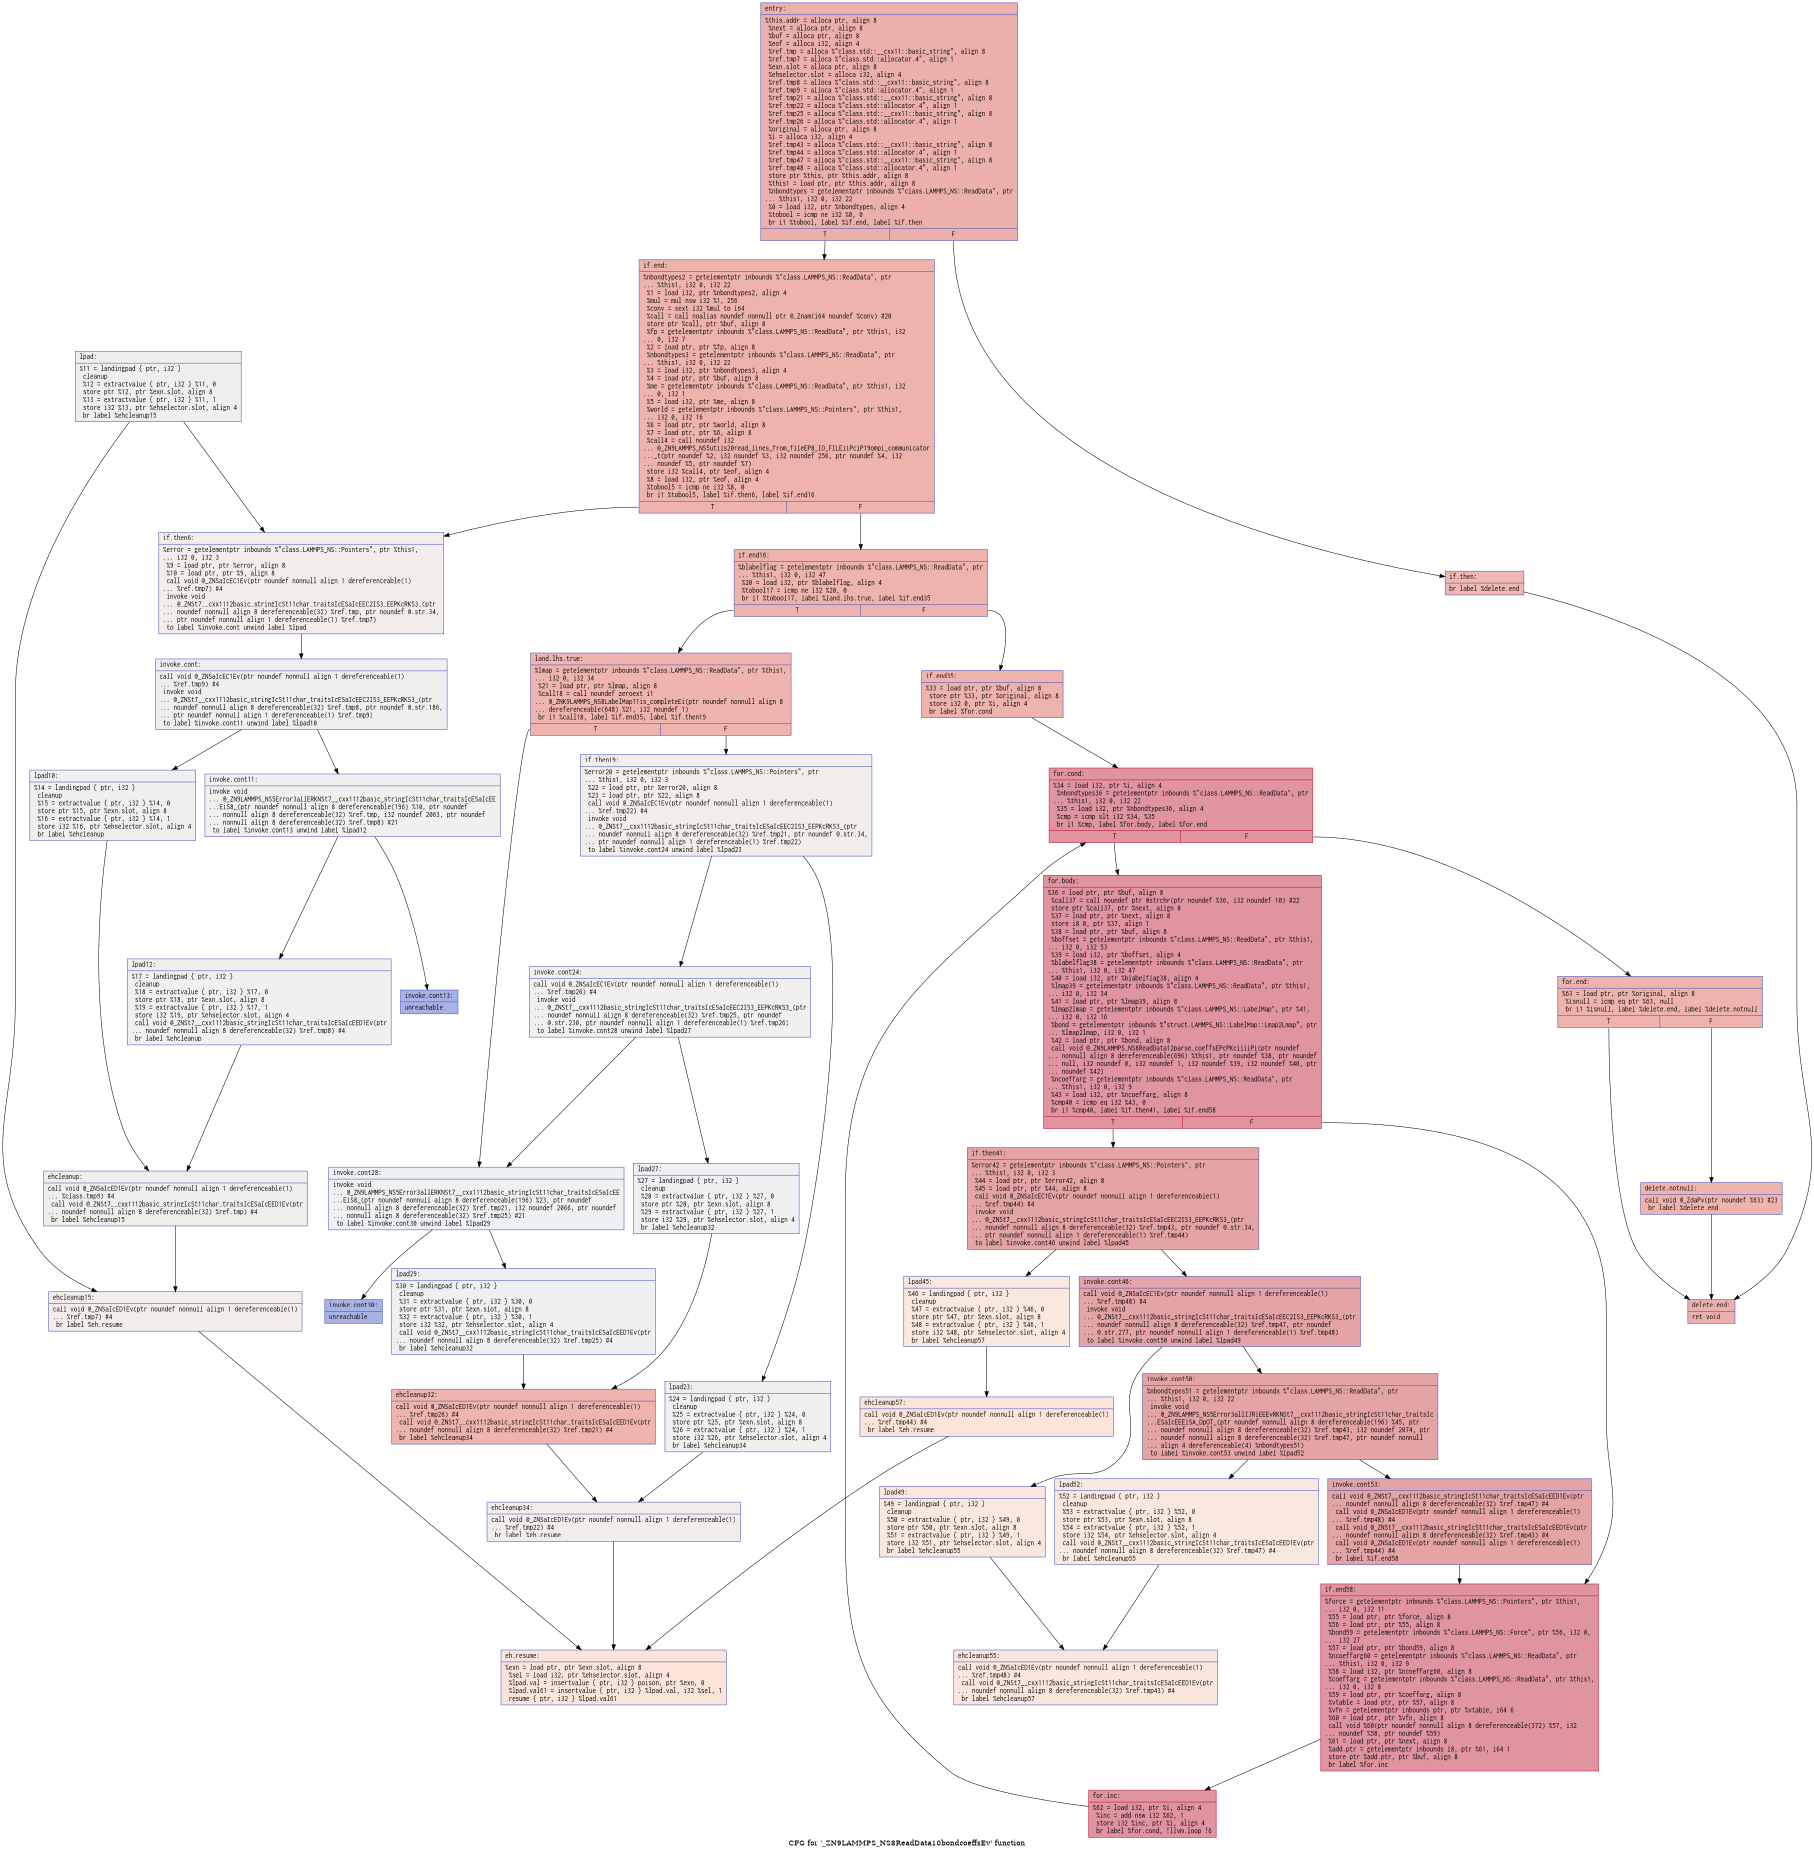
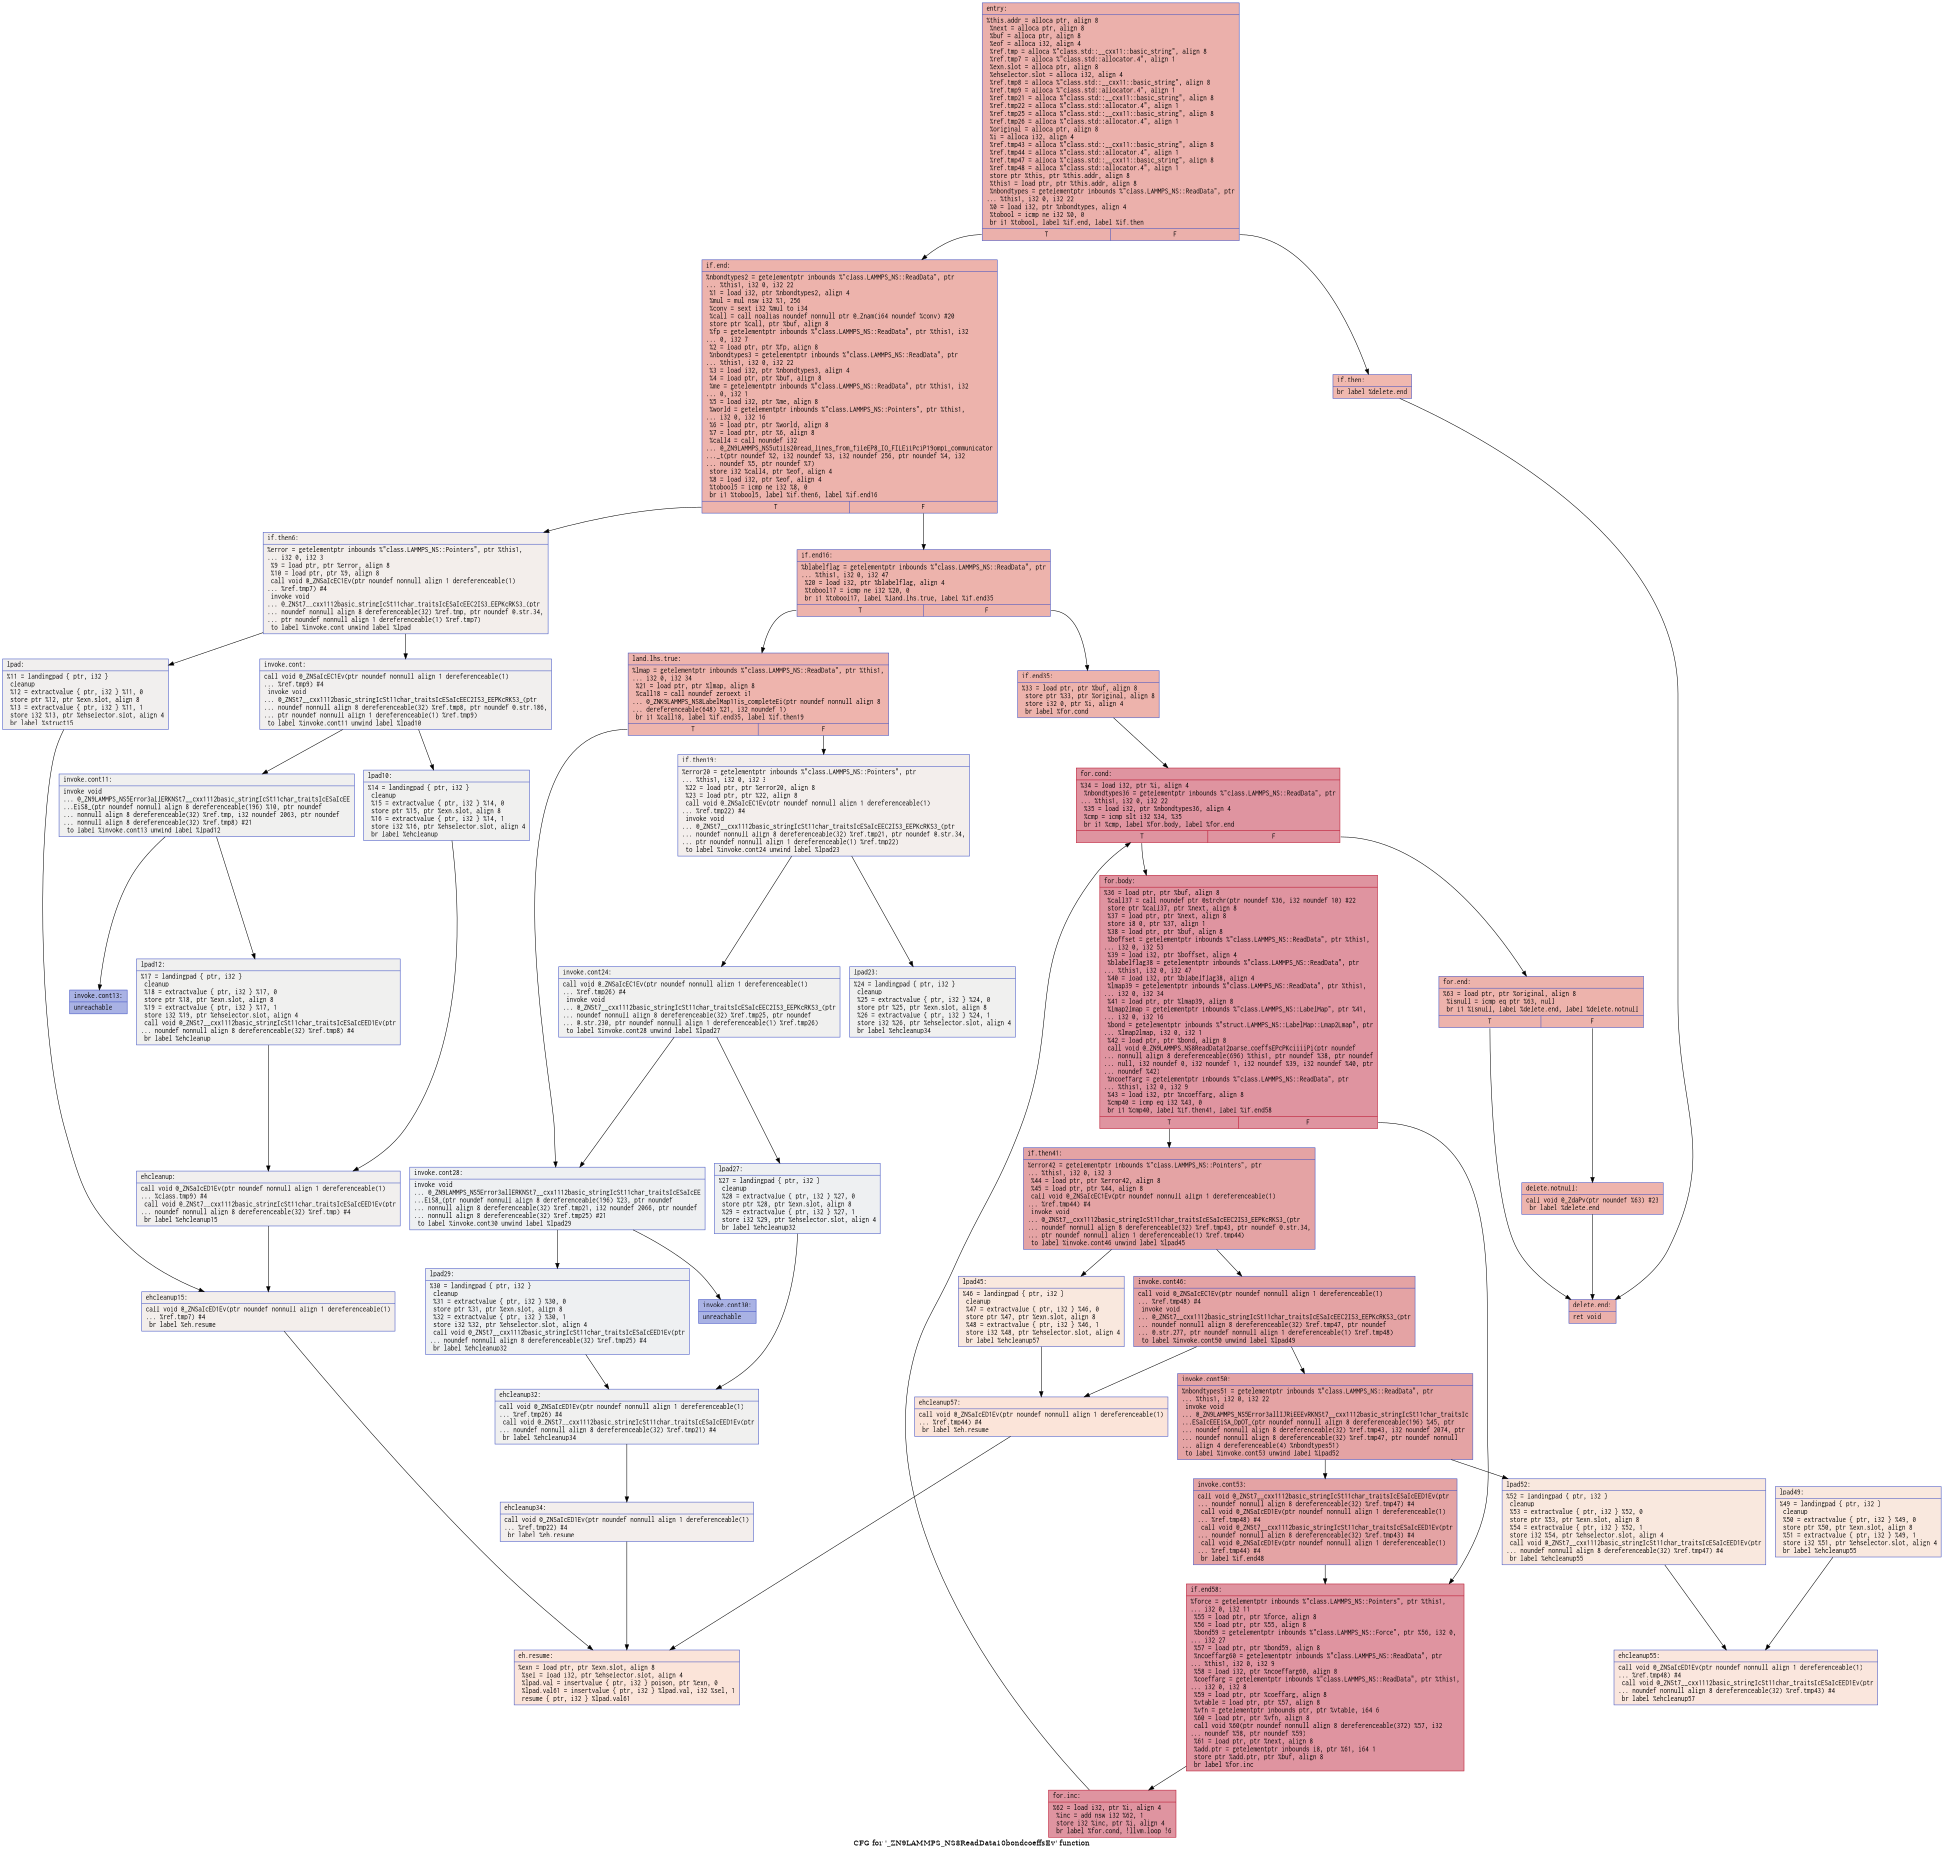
(694, 309) -> (757, 309)
(118, 415) -> (40, 723)
(222, 475) -> (218, 648)
(524, 1417) -> (627, 1417)
(1128, 1443) -> (1143, 1371)
(673, 1475) -> none
(1365, 1559) -> (1231, 1559)
